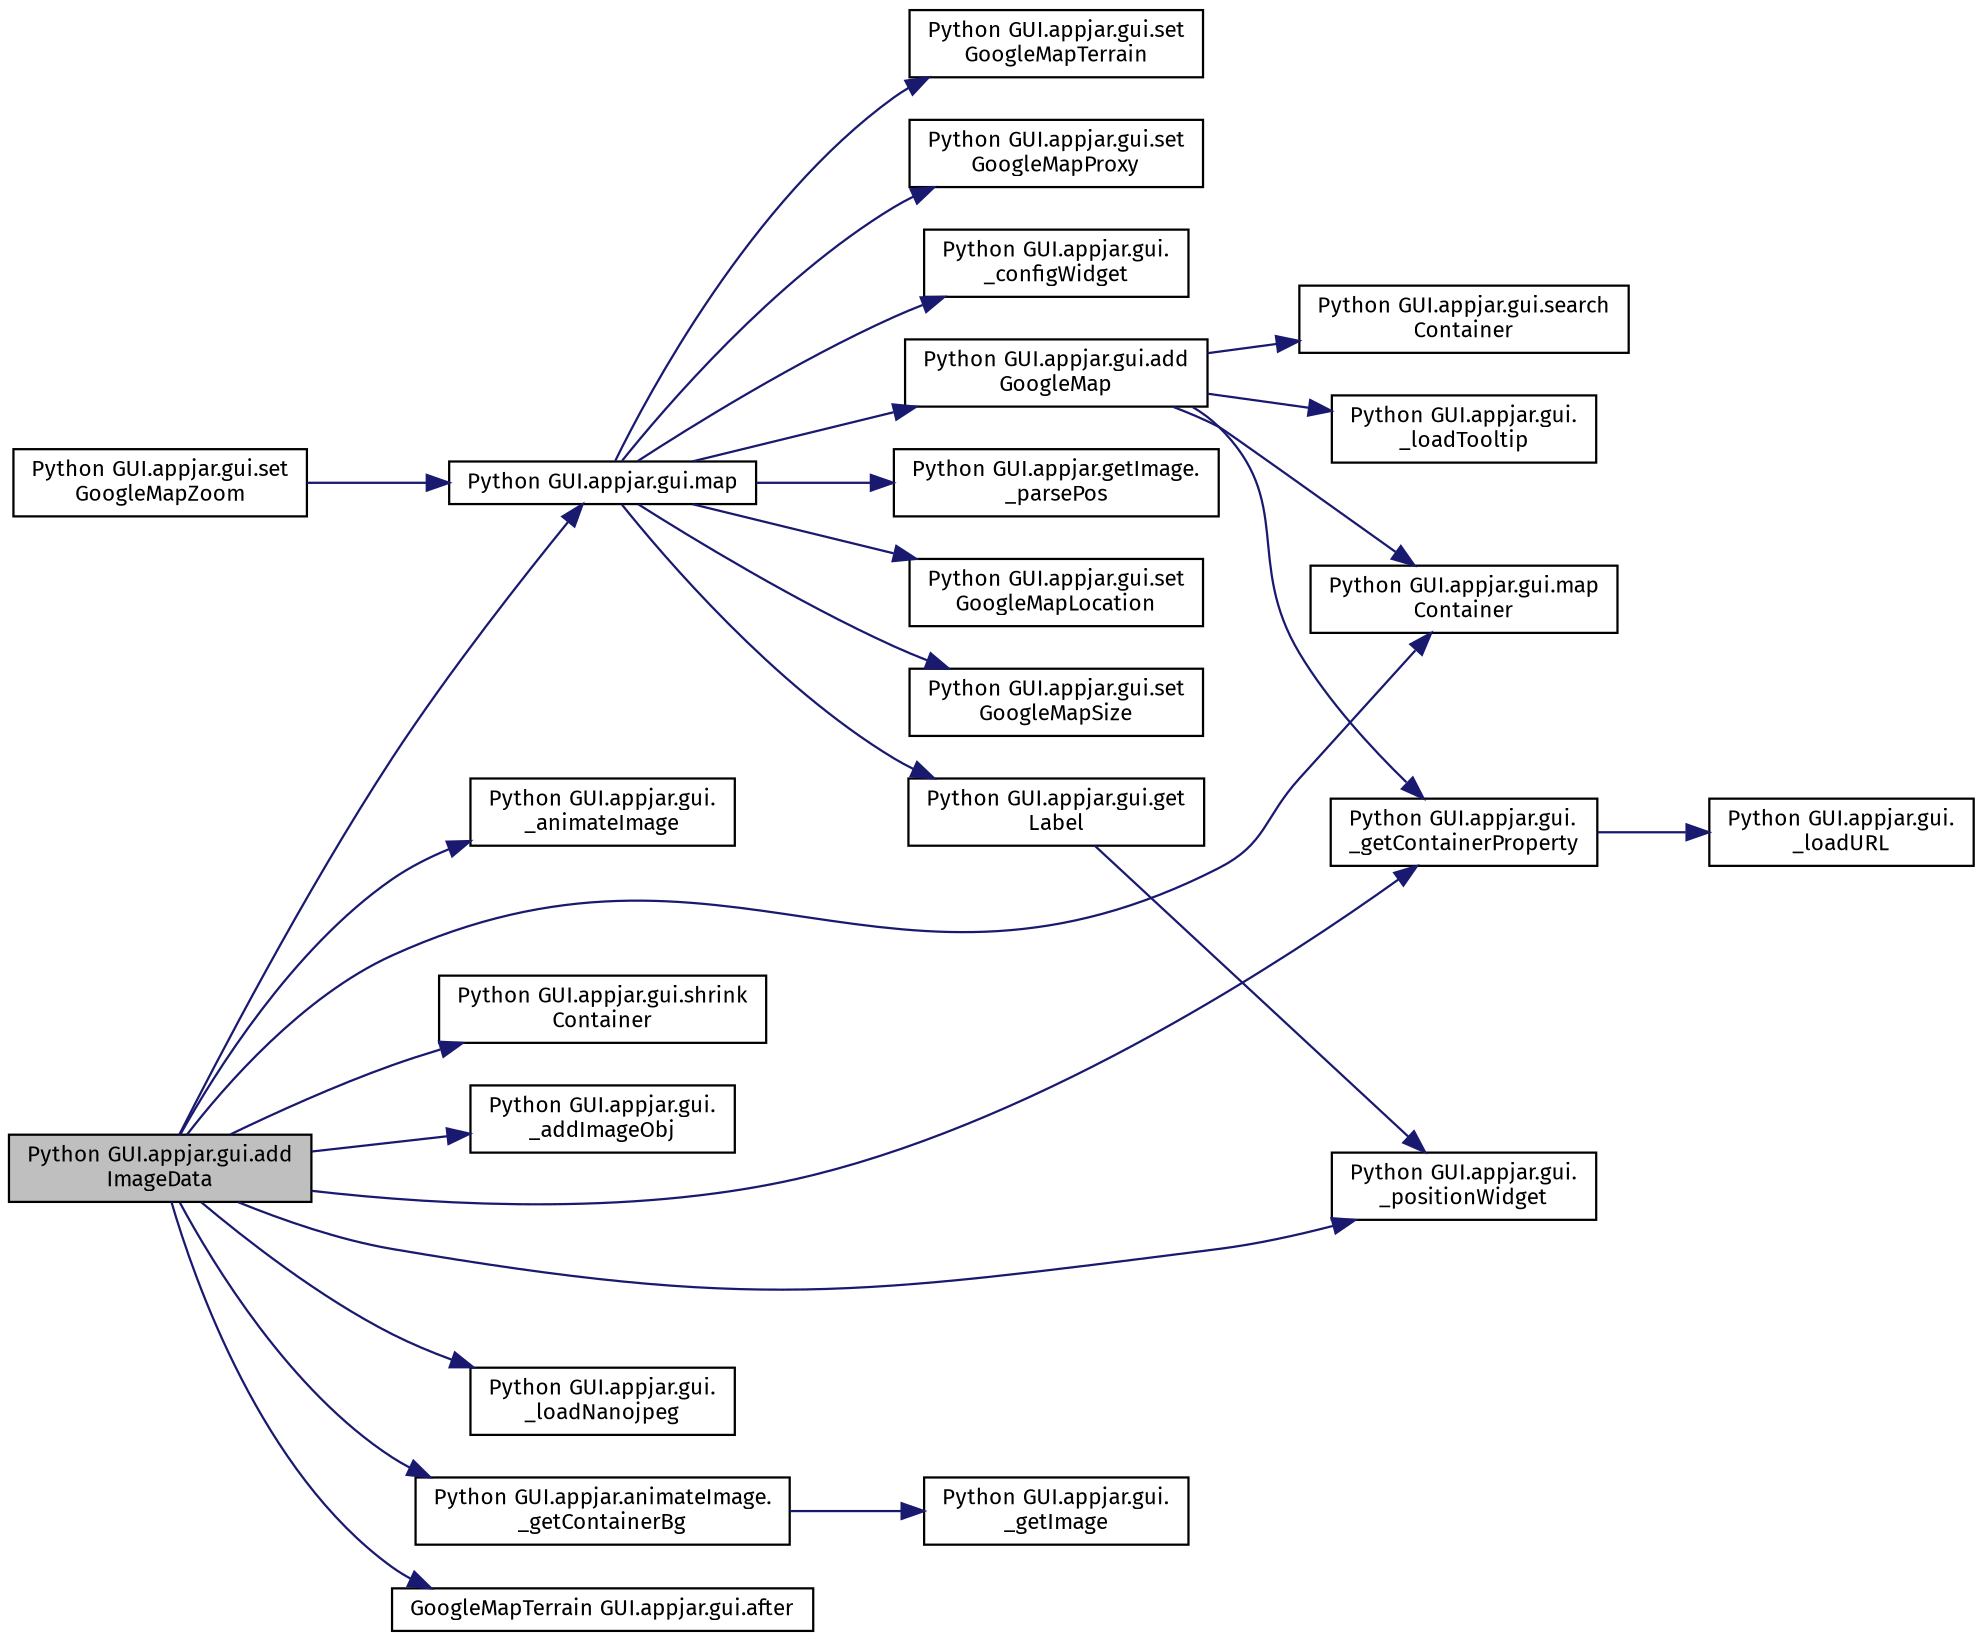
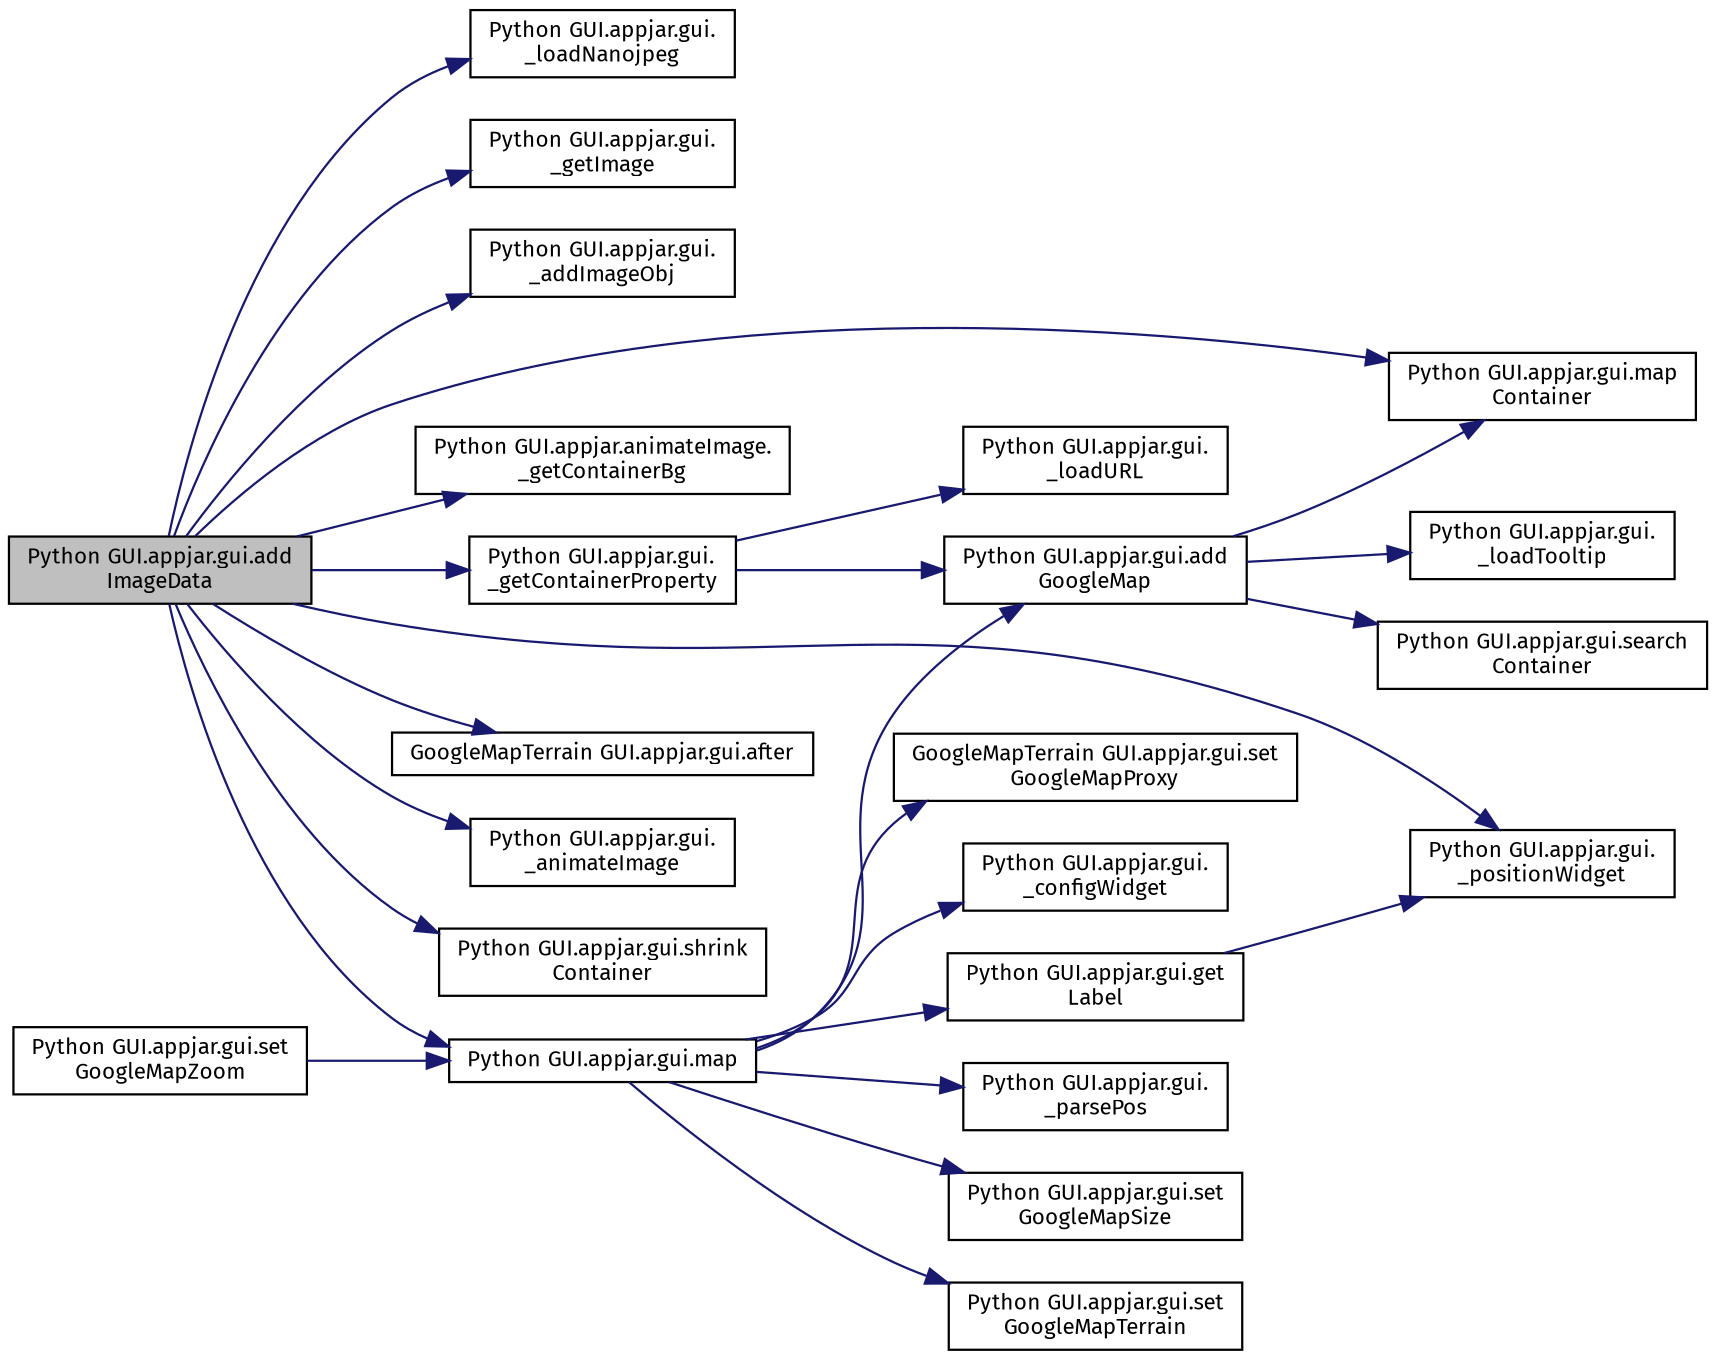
(1056, 153) -> (1095, 767)
(1056, 483) -> (1095, 1097)
(1056, 593) -> none
(1278, 603) -> (829, 570)
(846, 1511) -> (278, 330)
